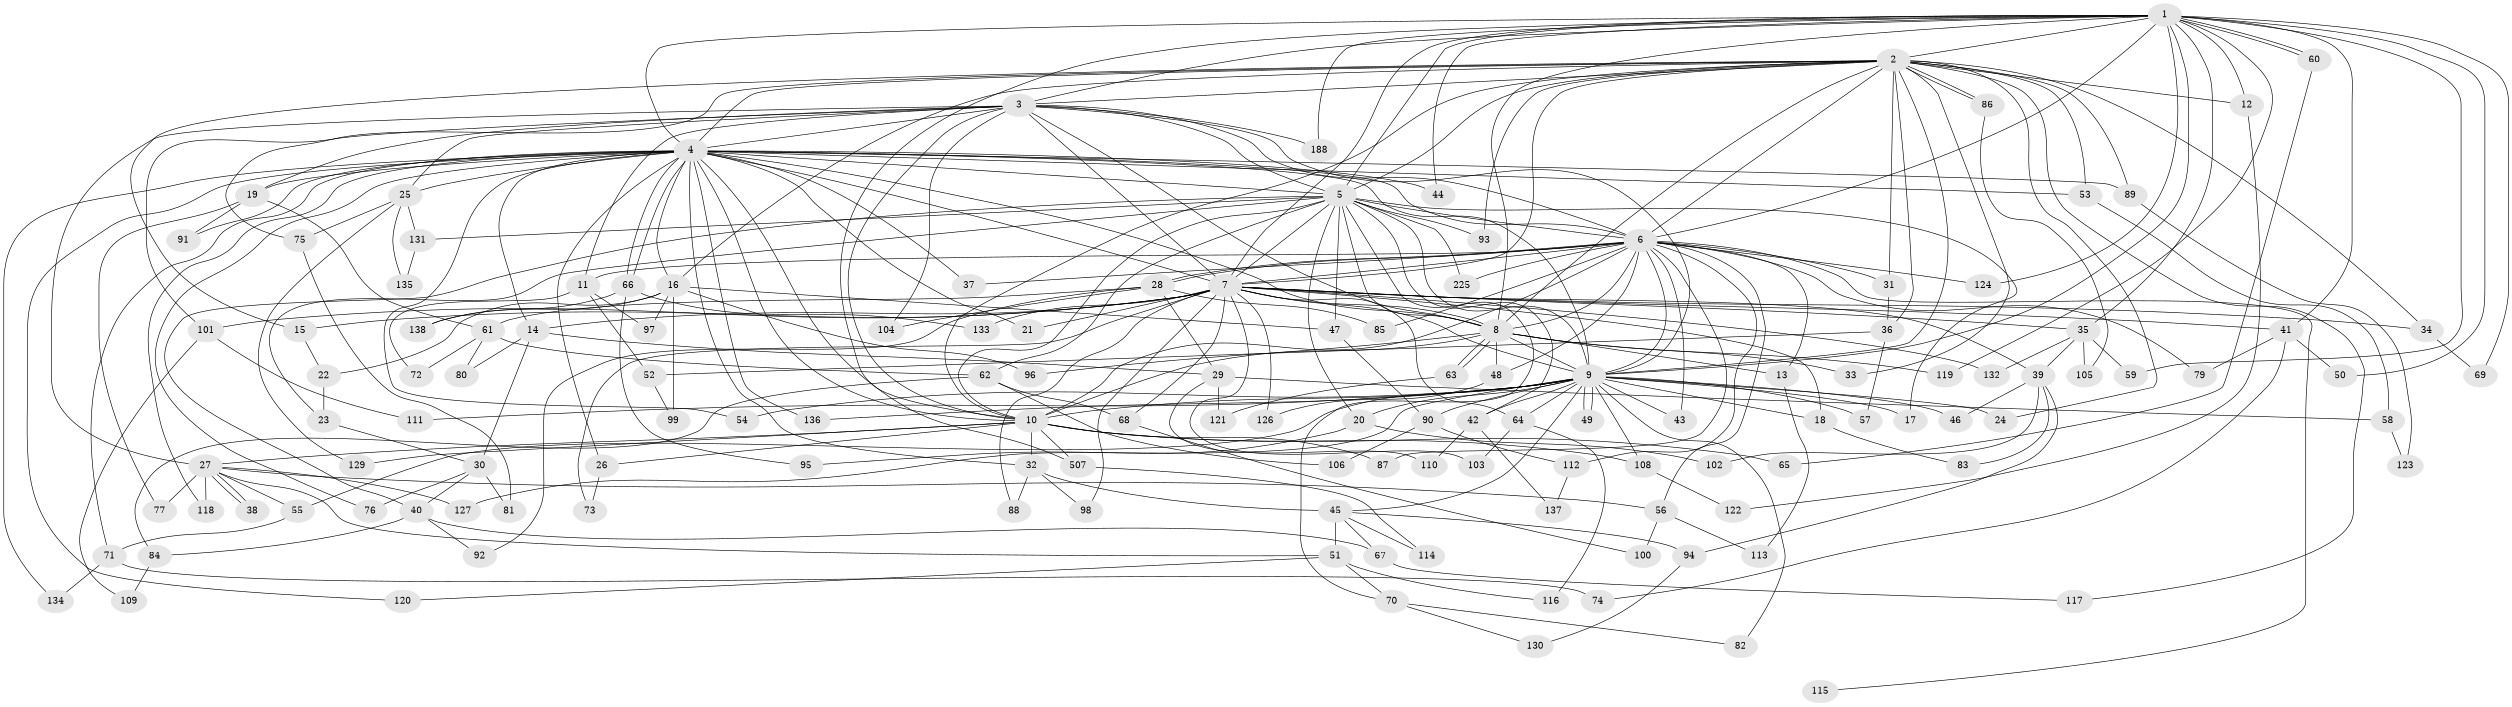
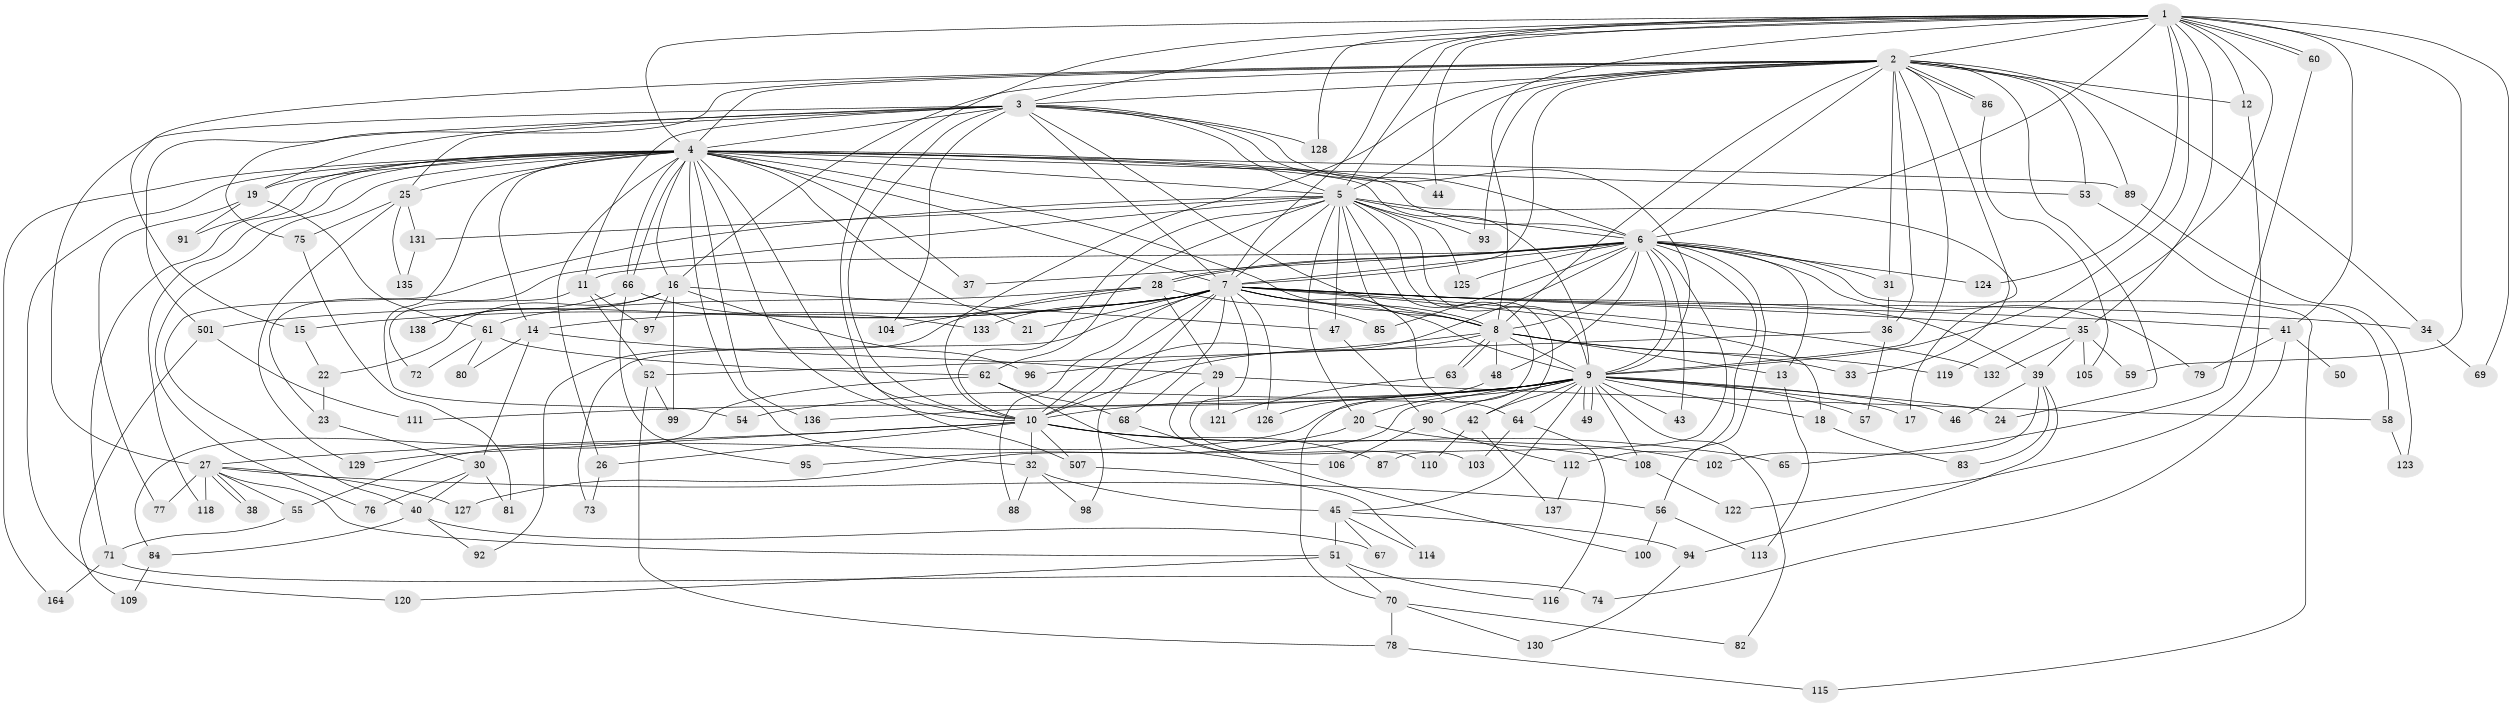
(2485, 117) -> none
(1319, 150) -> (1319, 150)
(1462, 286) -> (1462, 286)
(206, 331) -> (206, 331)
none -> (1127, 351)
(56, 601) -> (56, 601)
(2075, 601) -> none
none -> (1392, 646)
